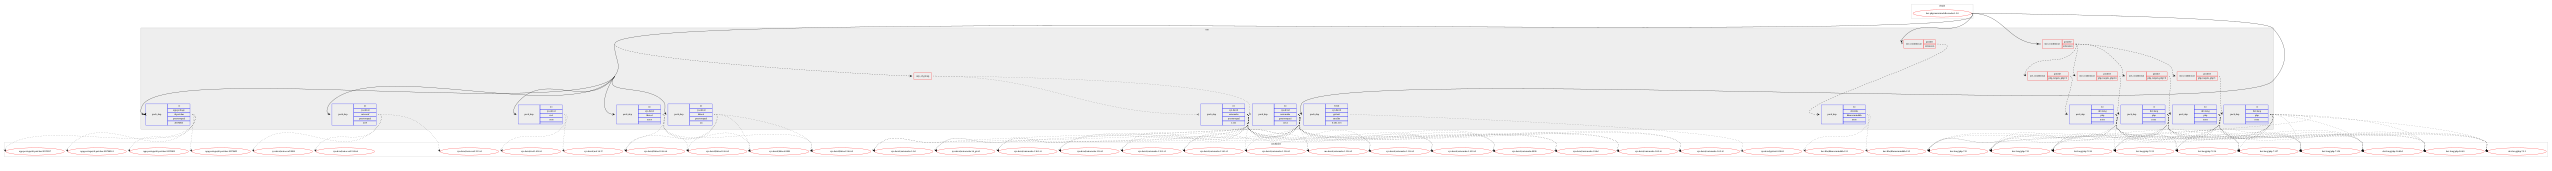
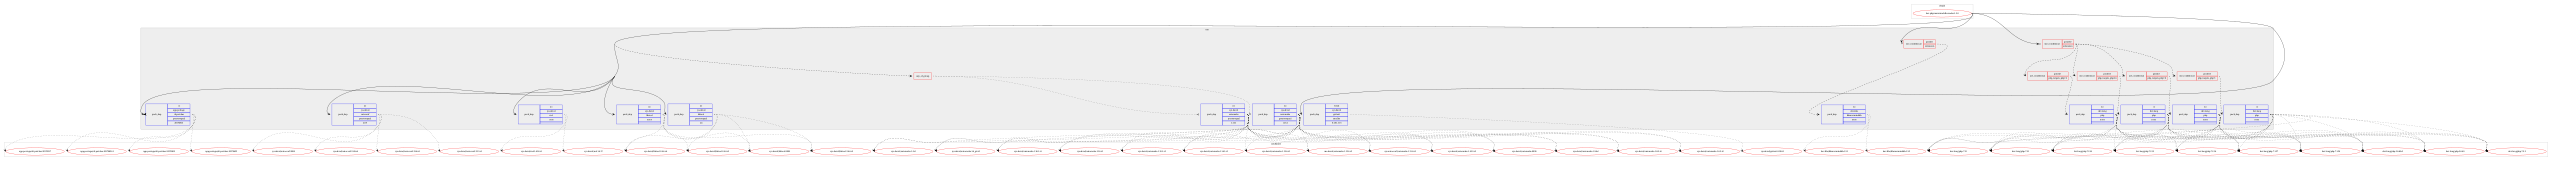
none -> (407, 151)
(1400, 151) -> (1400, 151)
